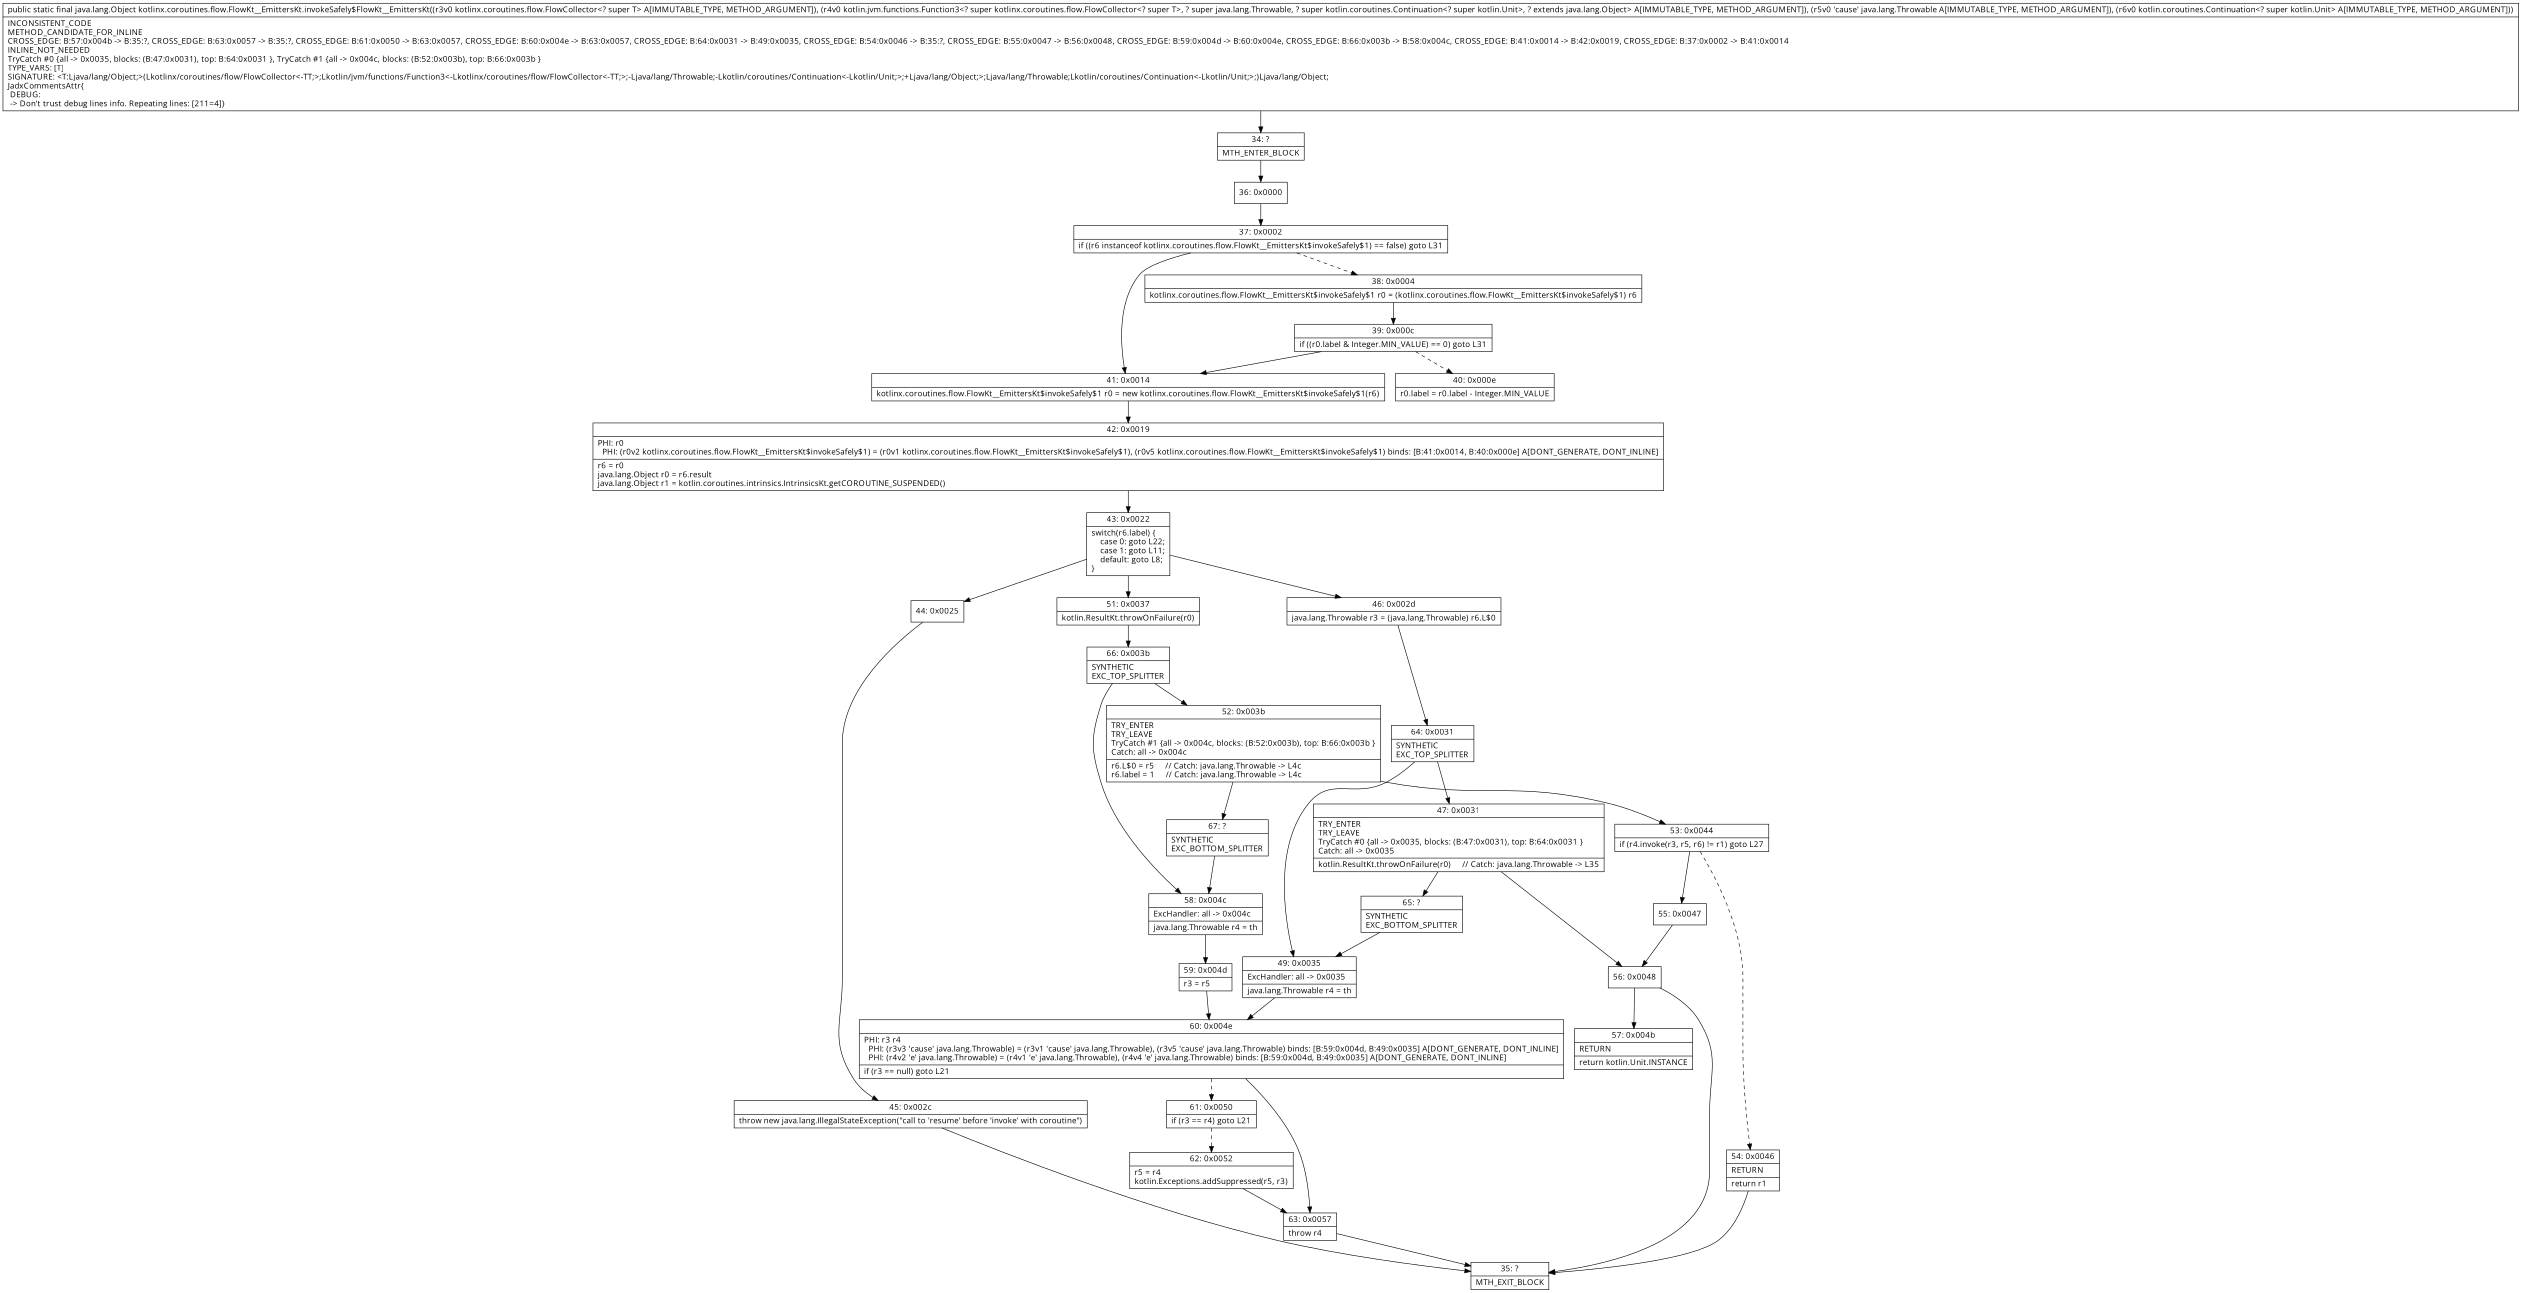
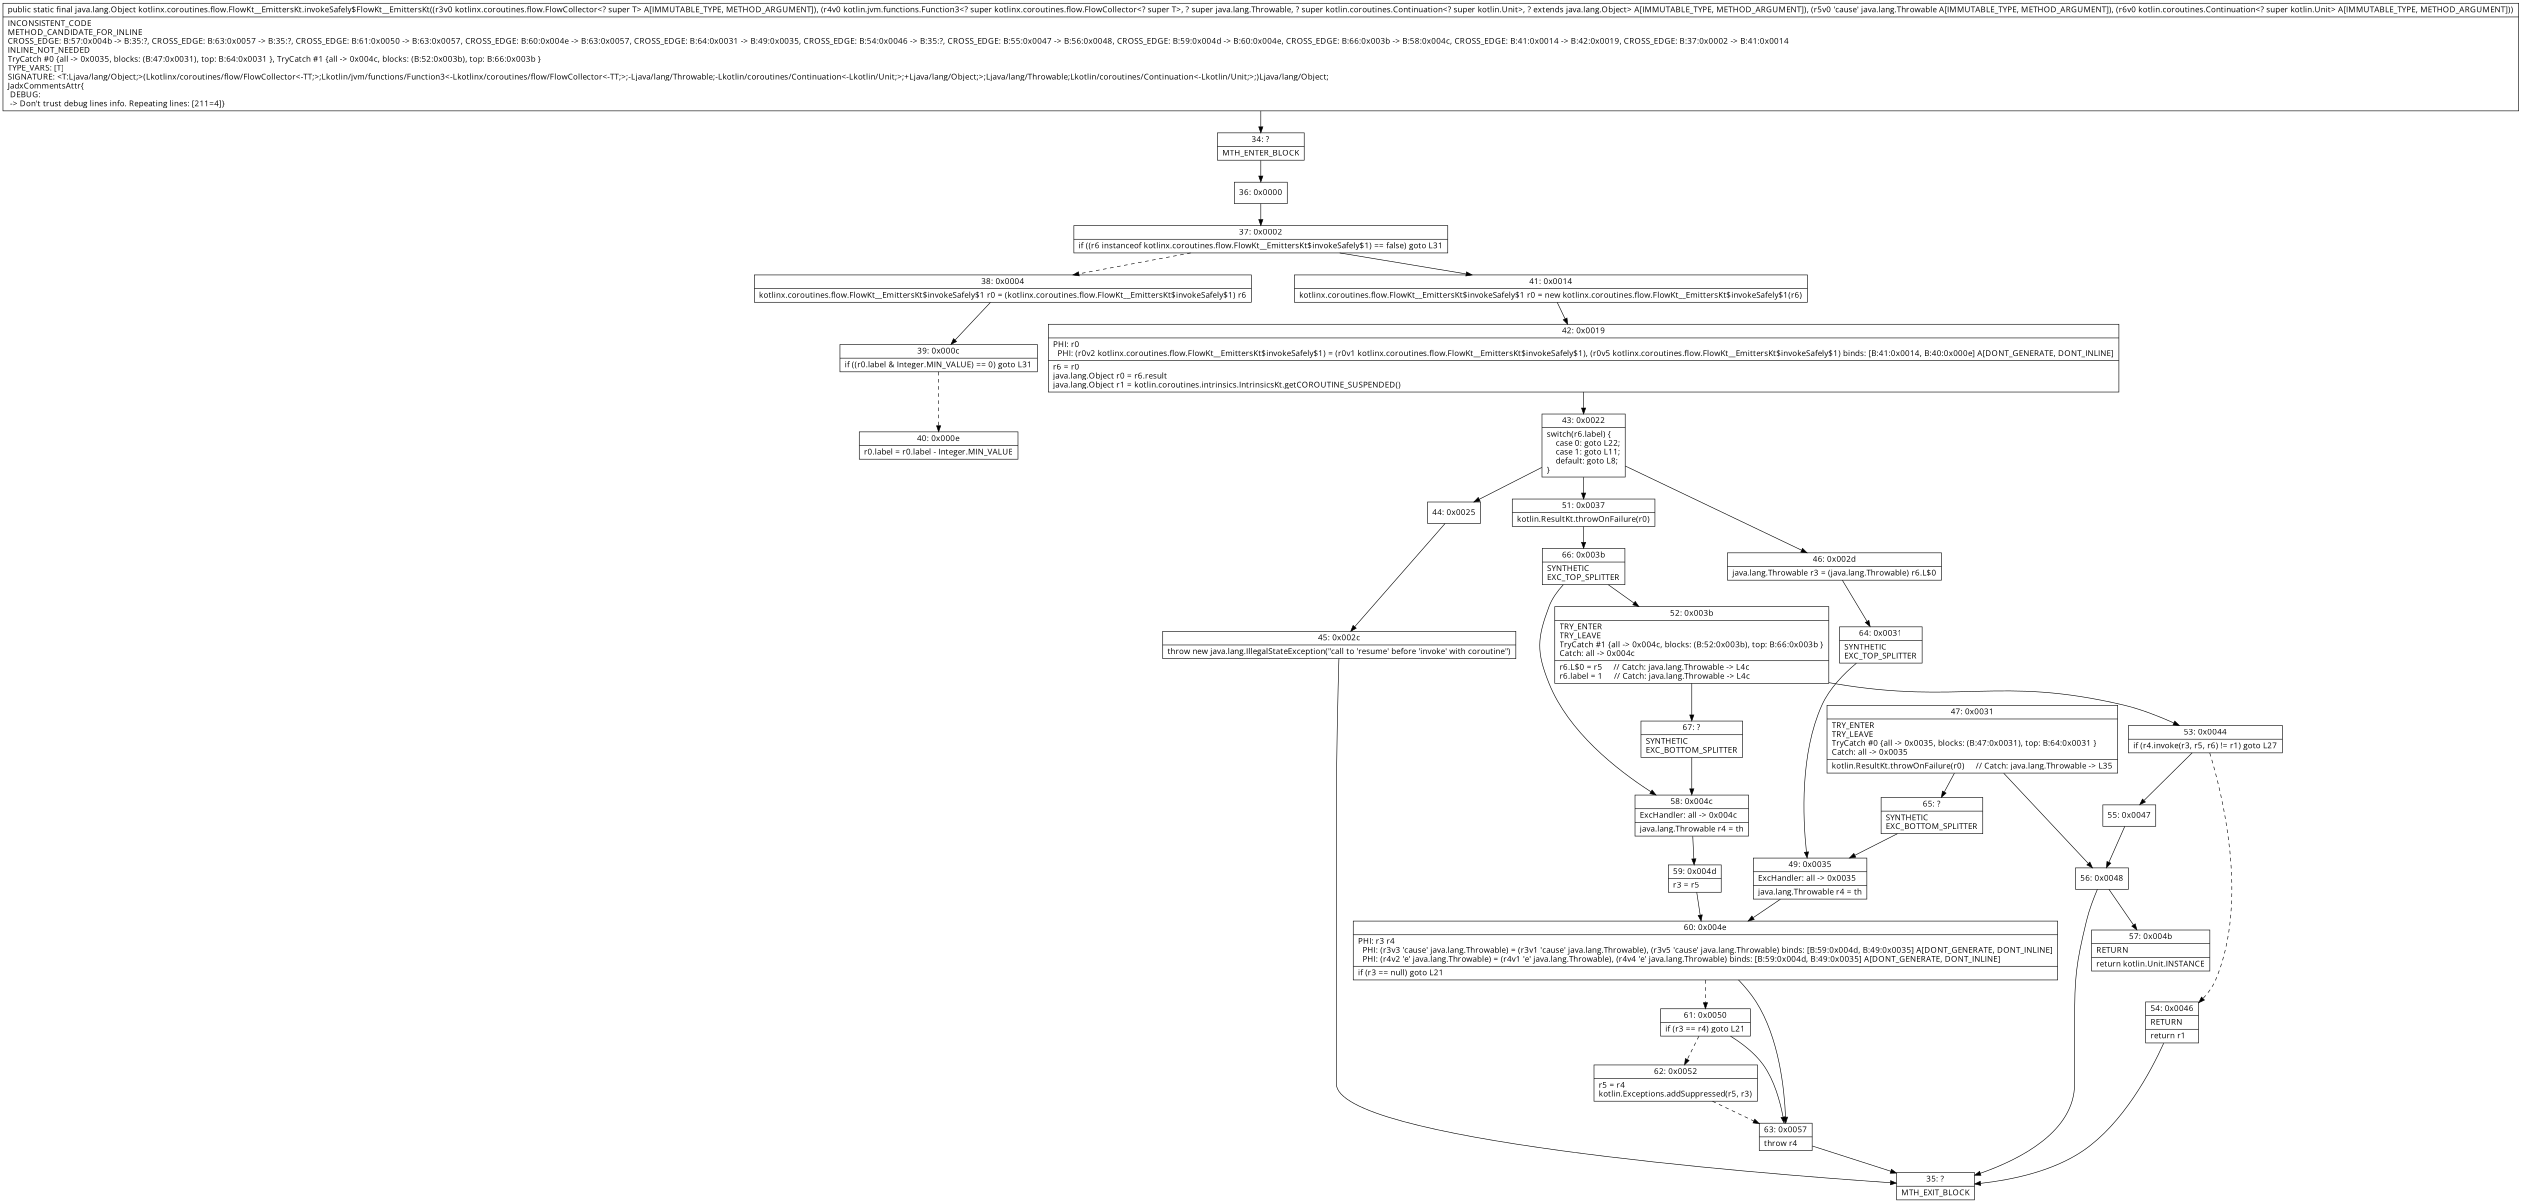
(1264, 362) -> none
(1443, 780) -> none
none -> (1767, 1070)
(1262, 1199) -> (1733, 1111)
